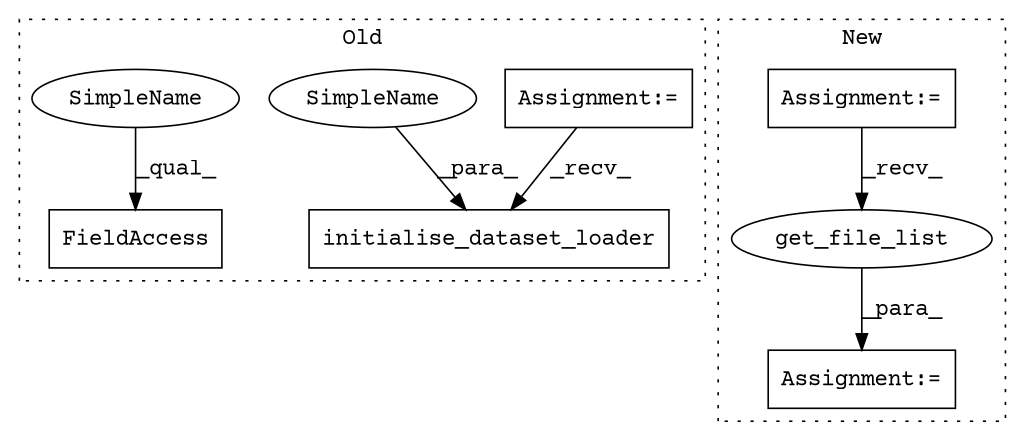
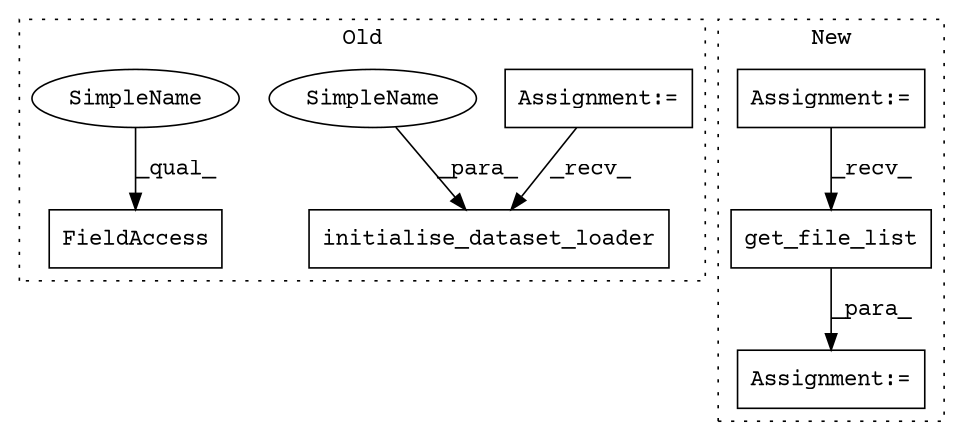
(862, 239) -> (831, 239)
